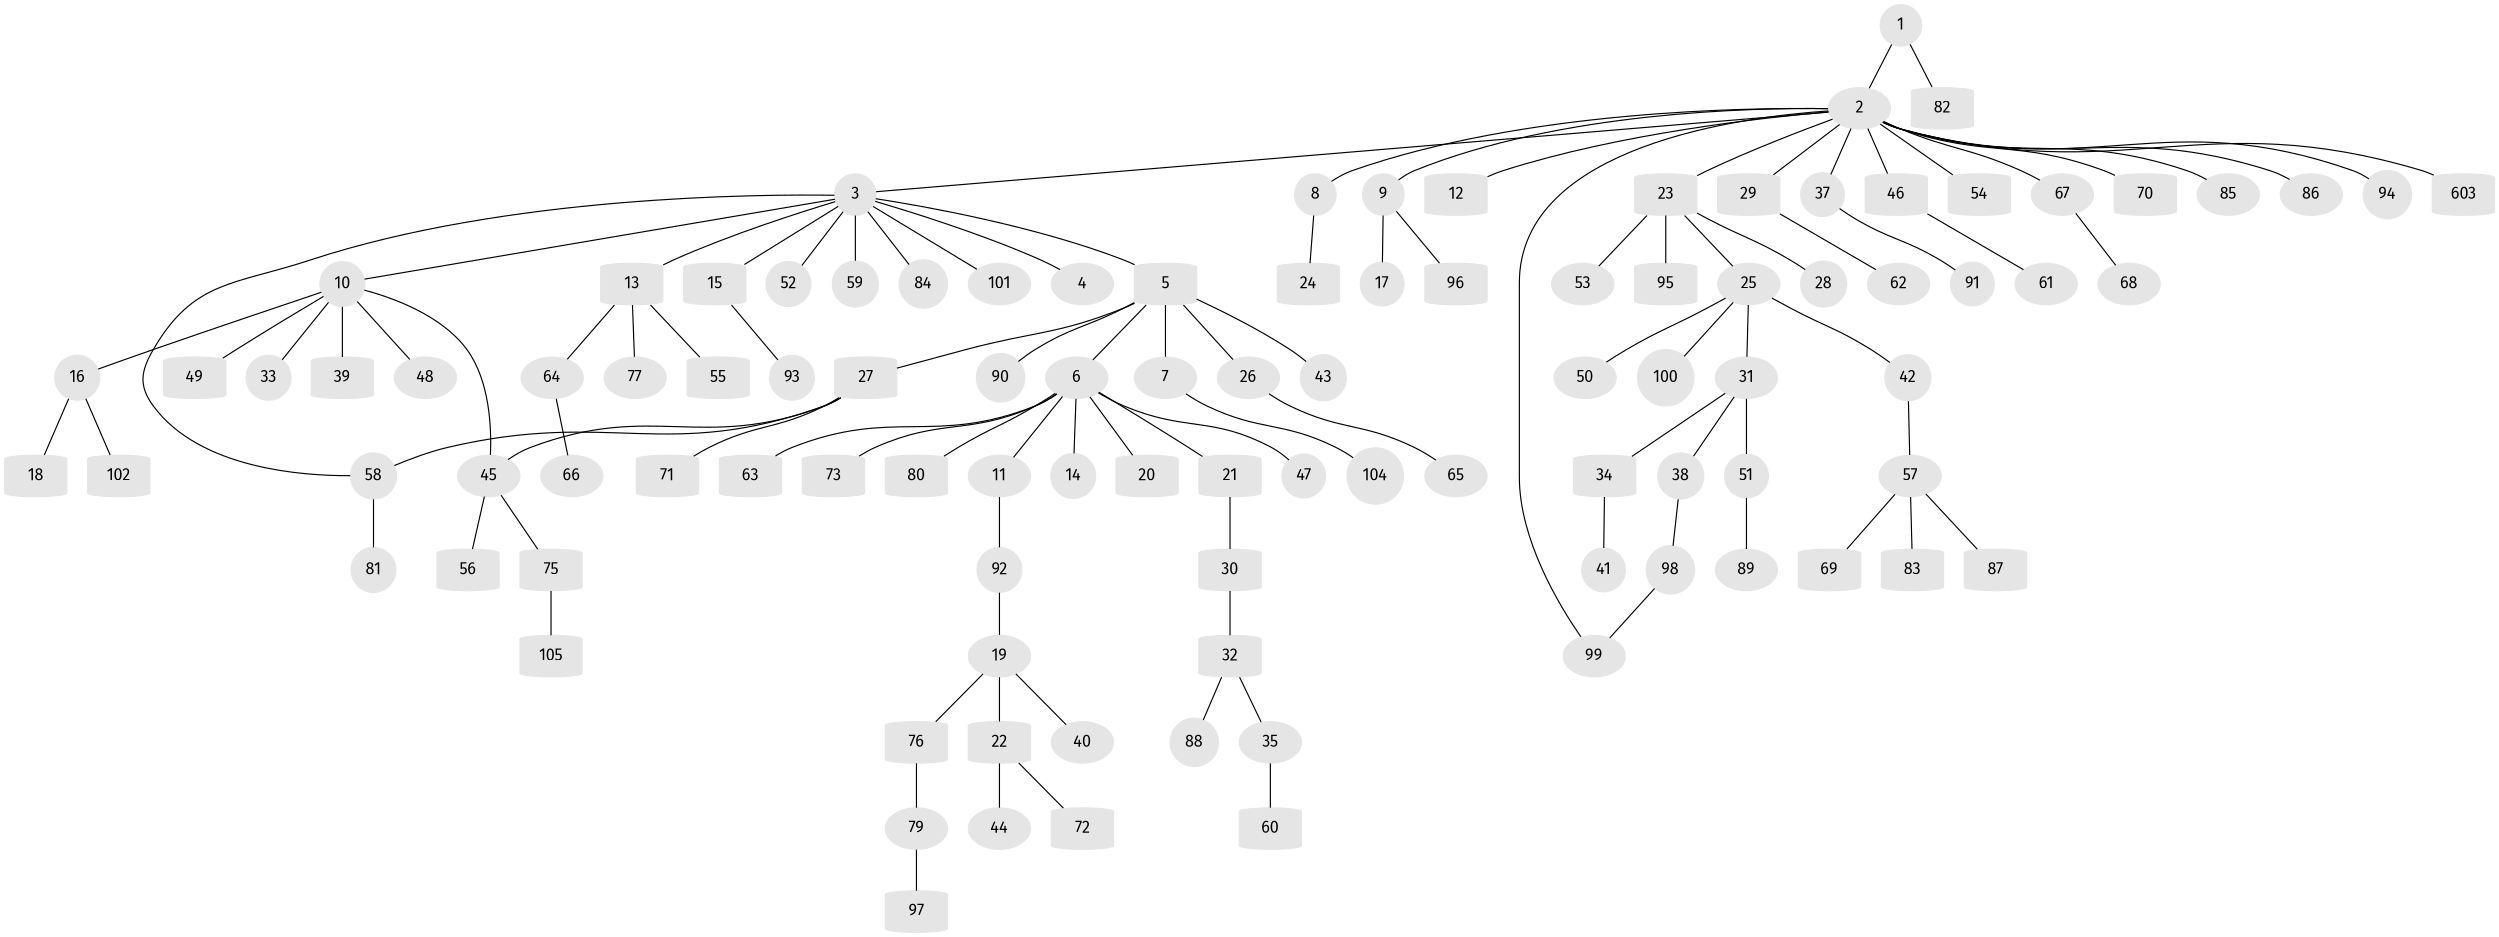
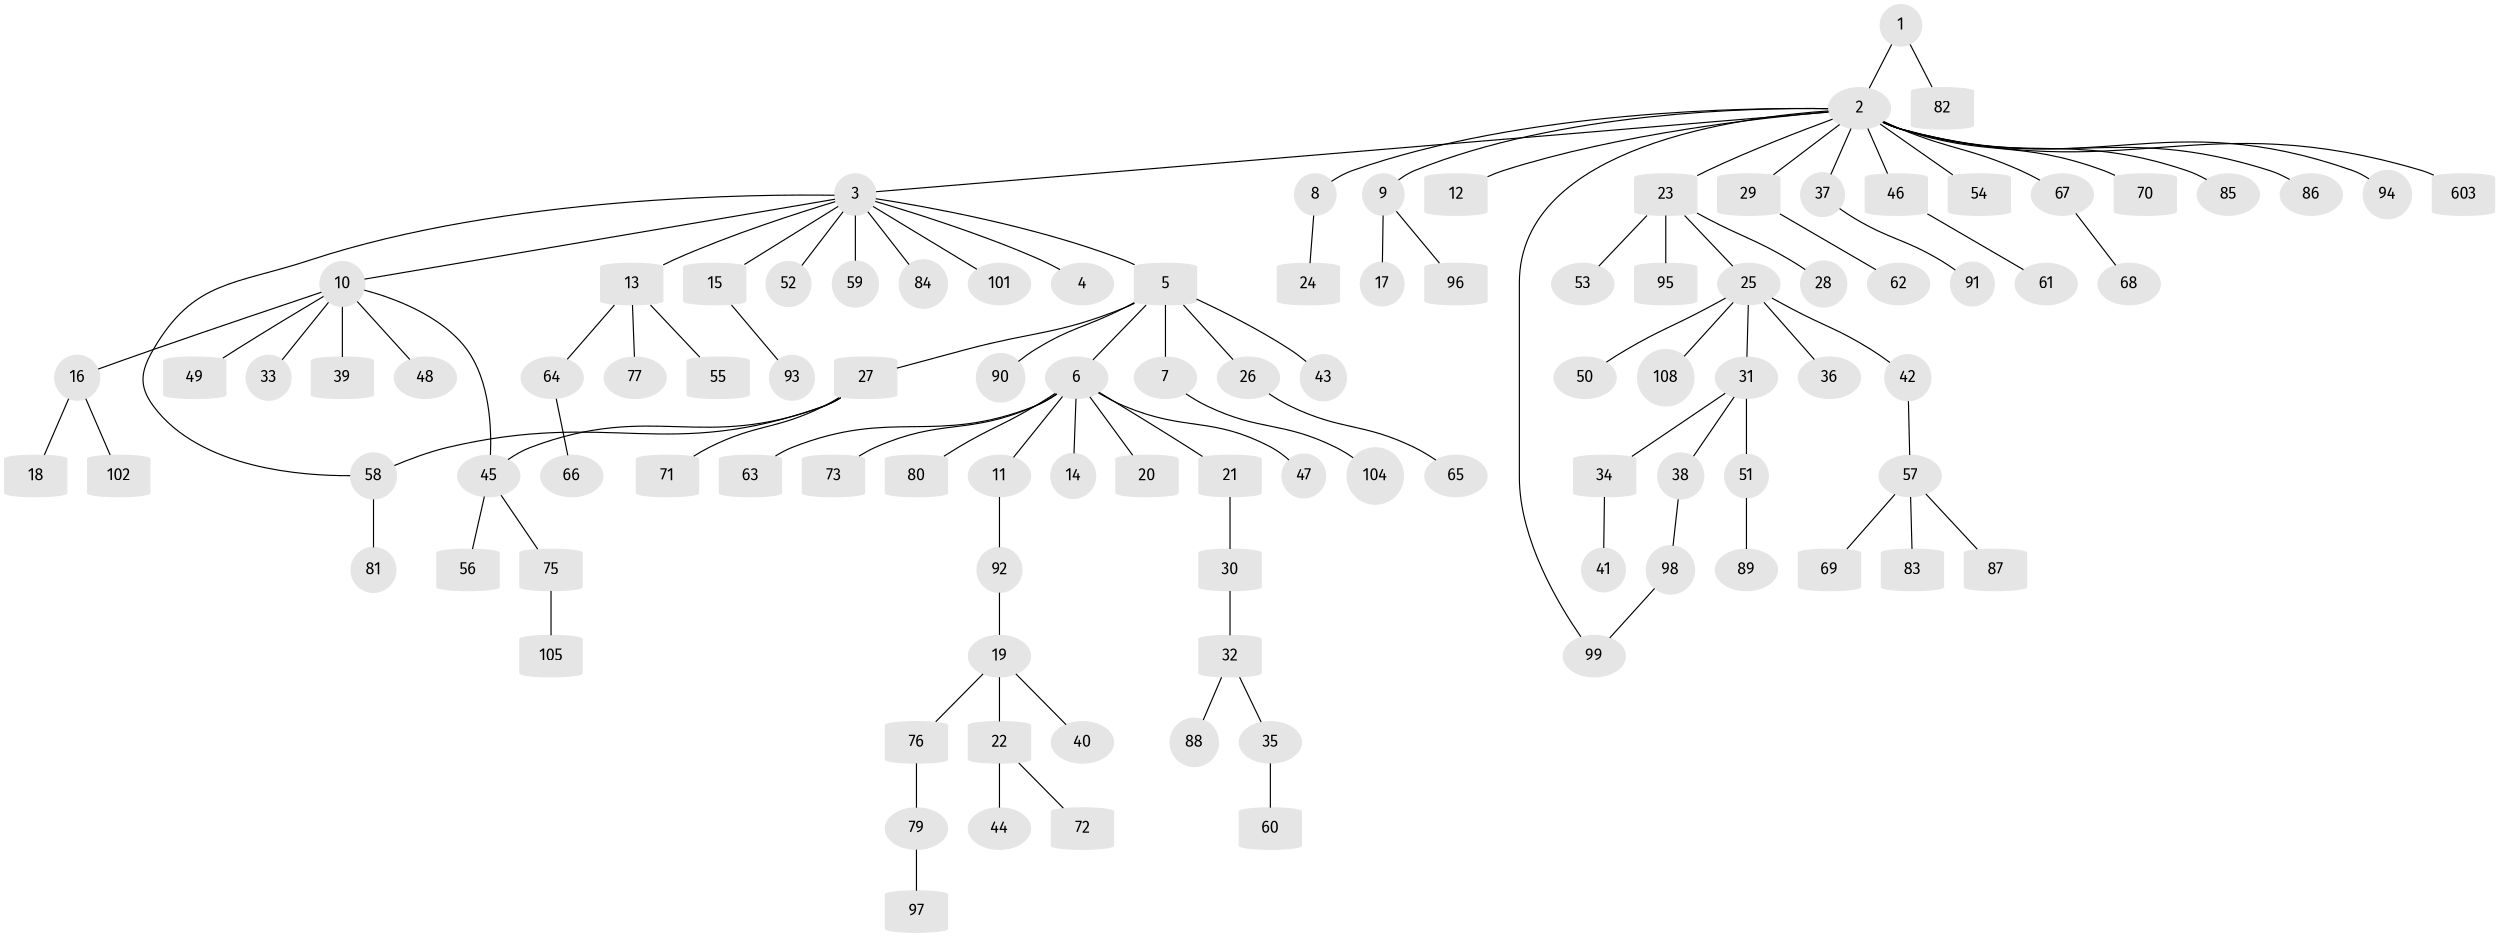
(1666, 378) -> (1666, 378)
none -> (1829, 378)
